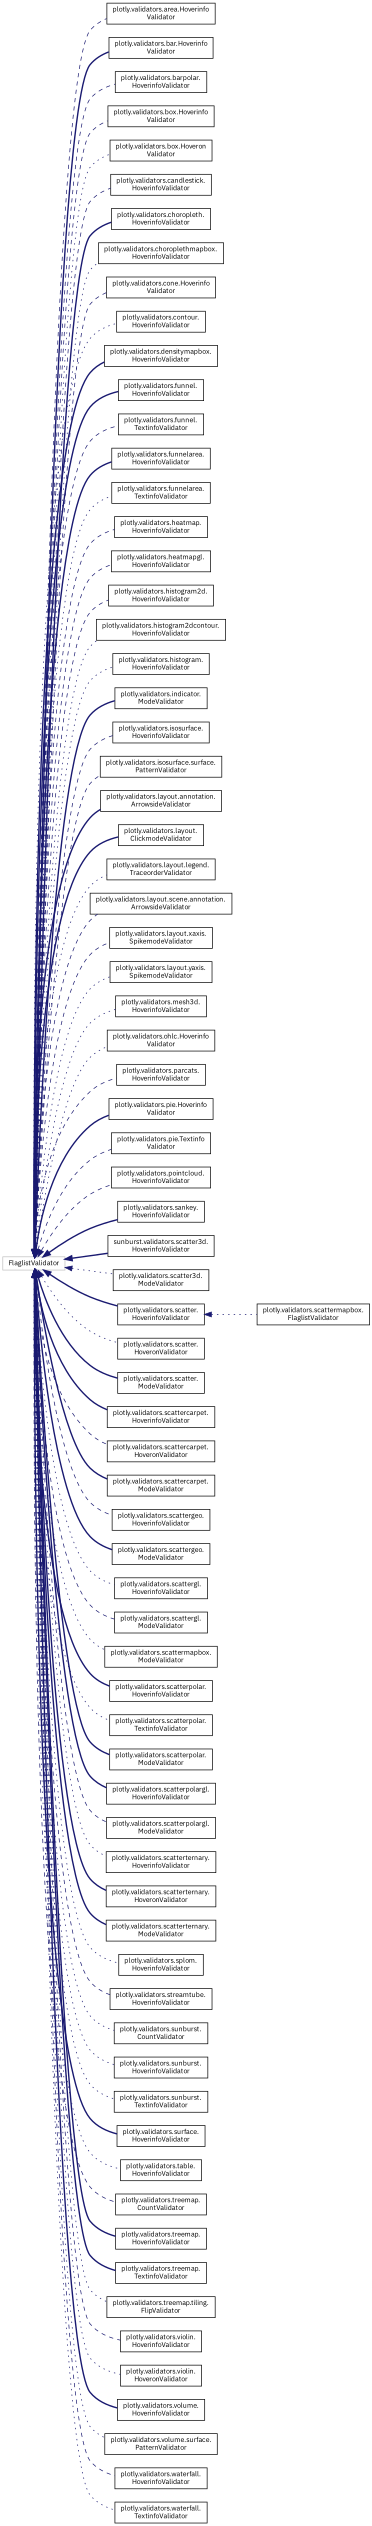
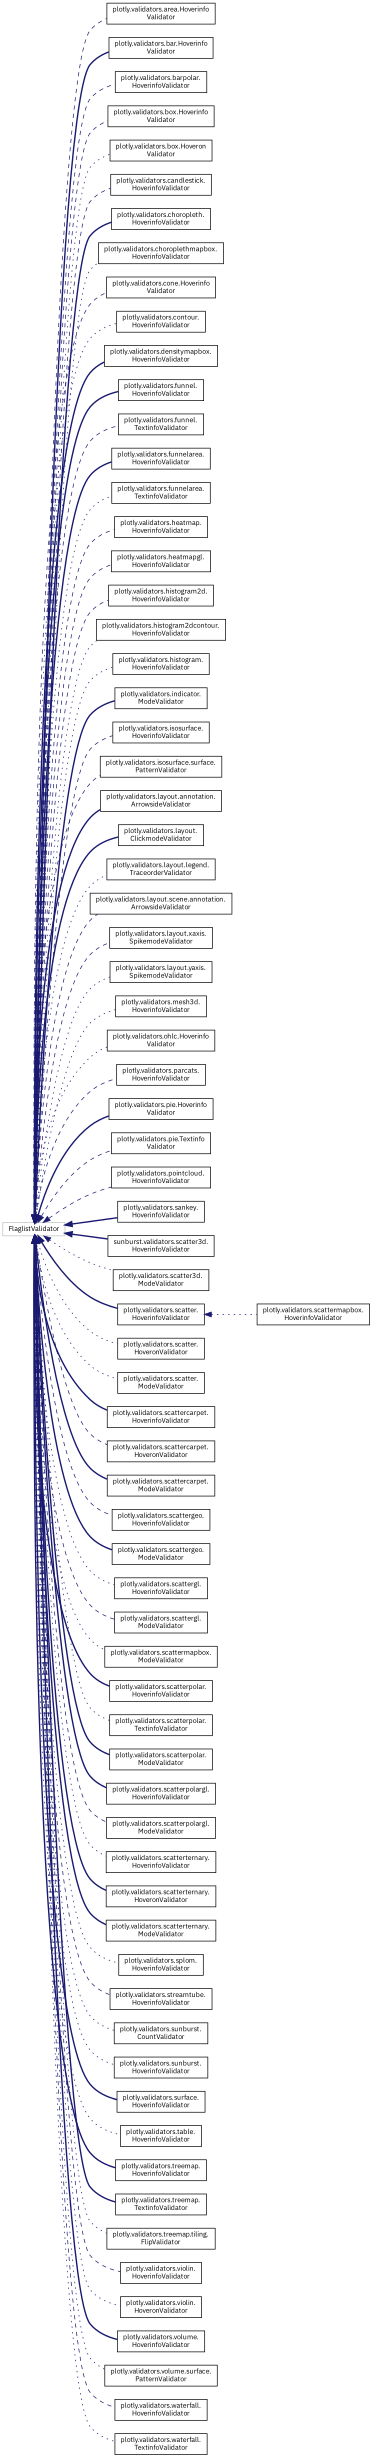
(313, 1314) -> (313, 1314)
(66, 1338) -> (59, 1323)
(161, 2102) -> none
(161, 2204) -> none
